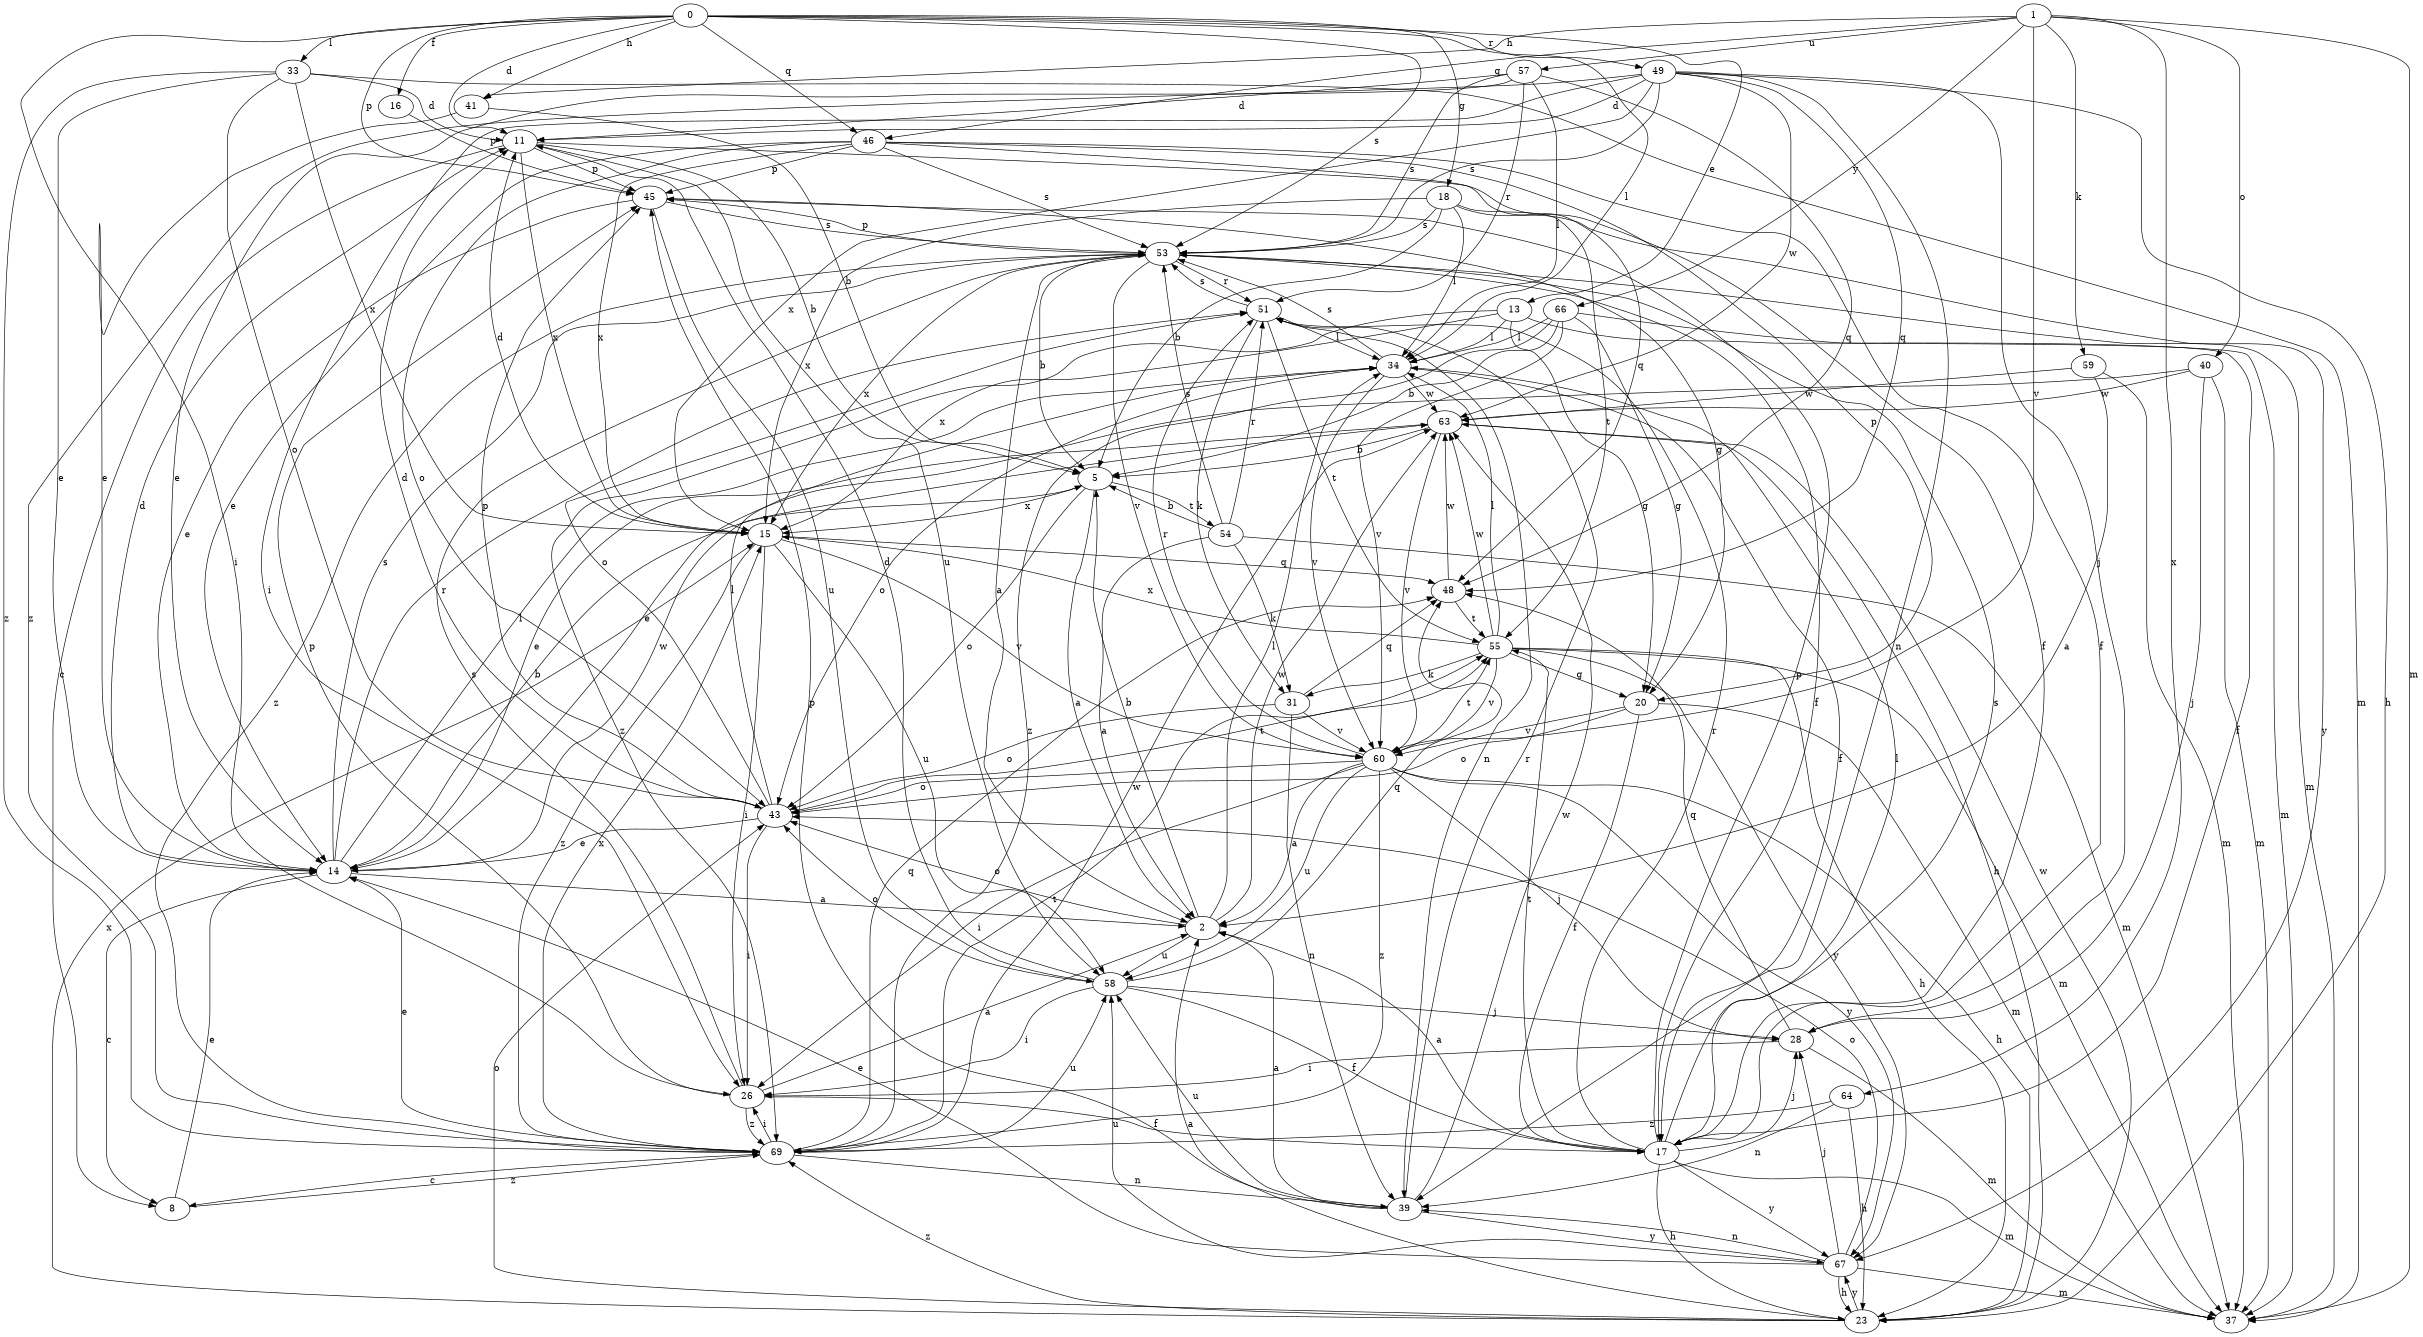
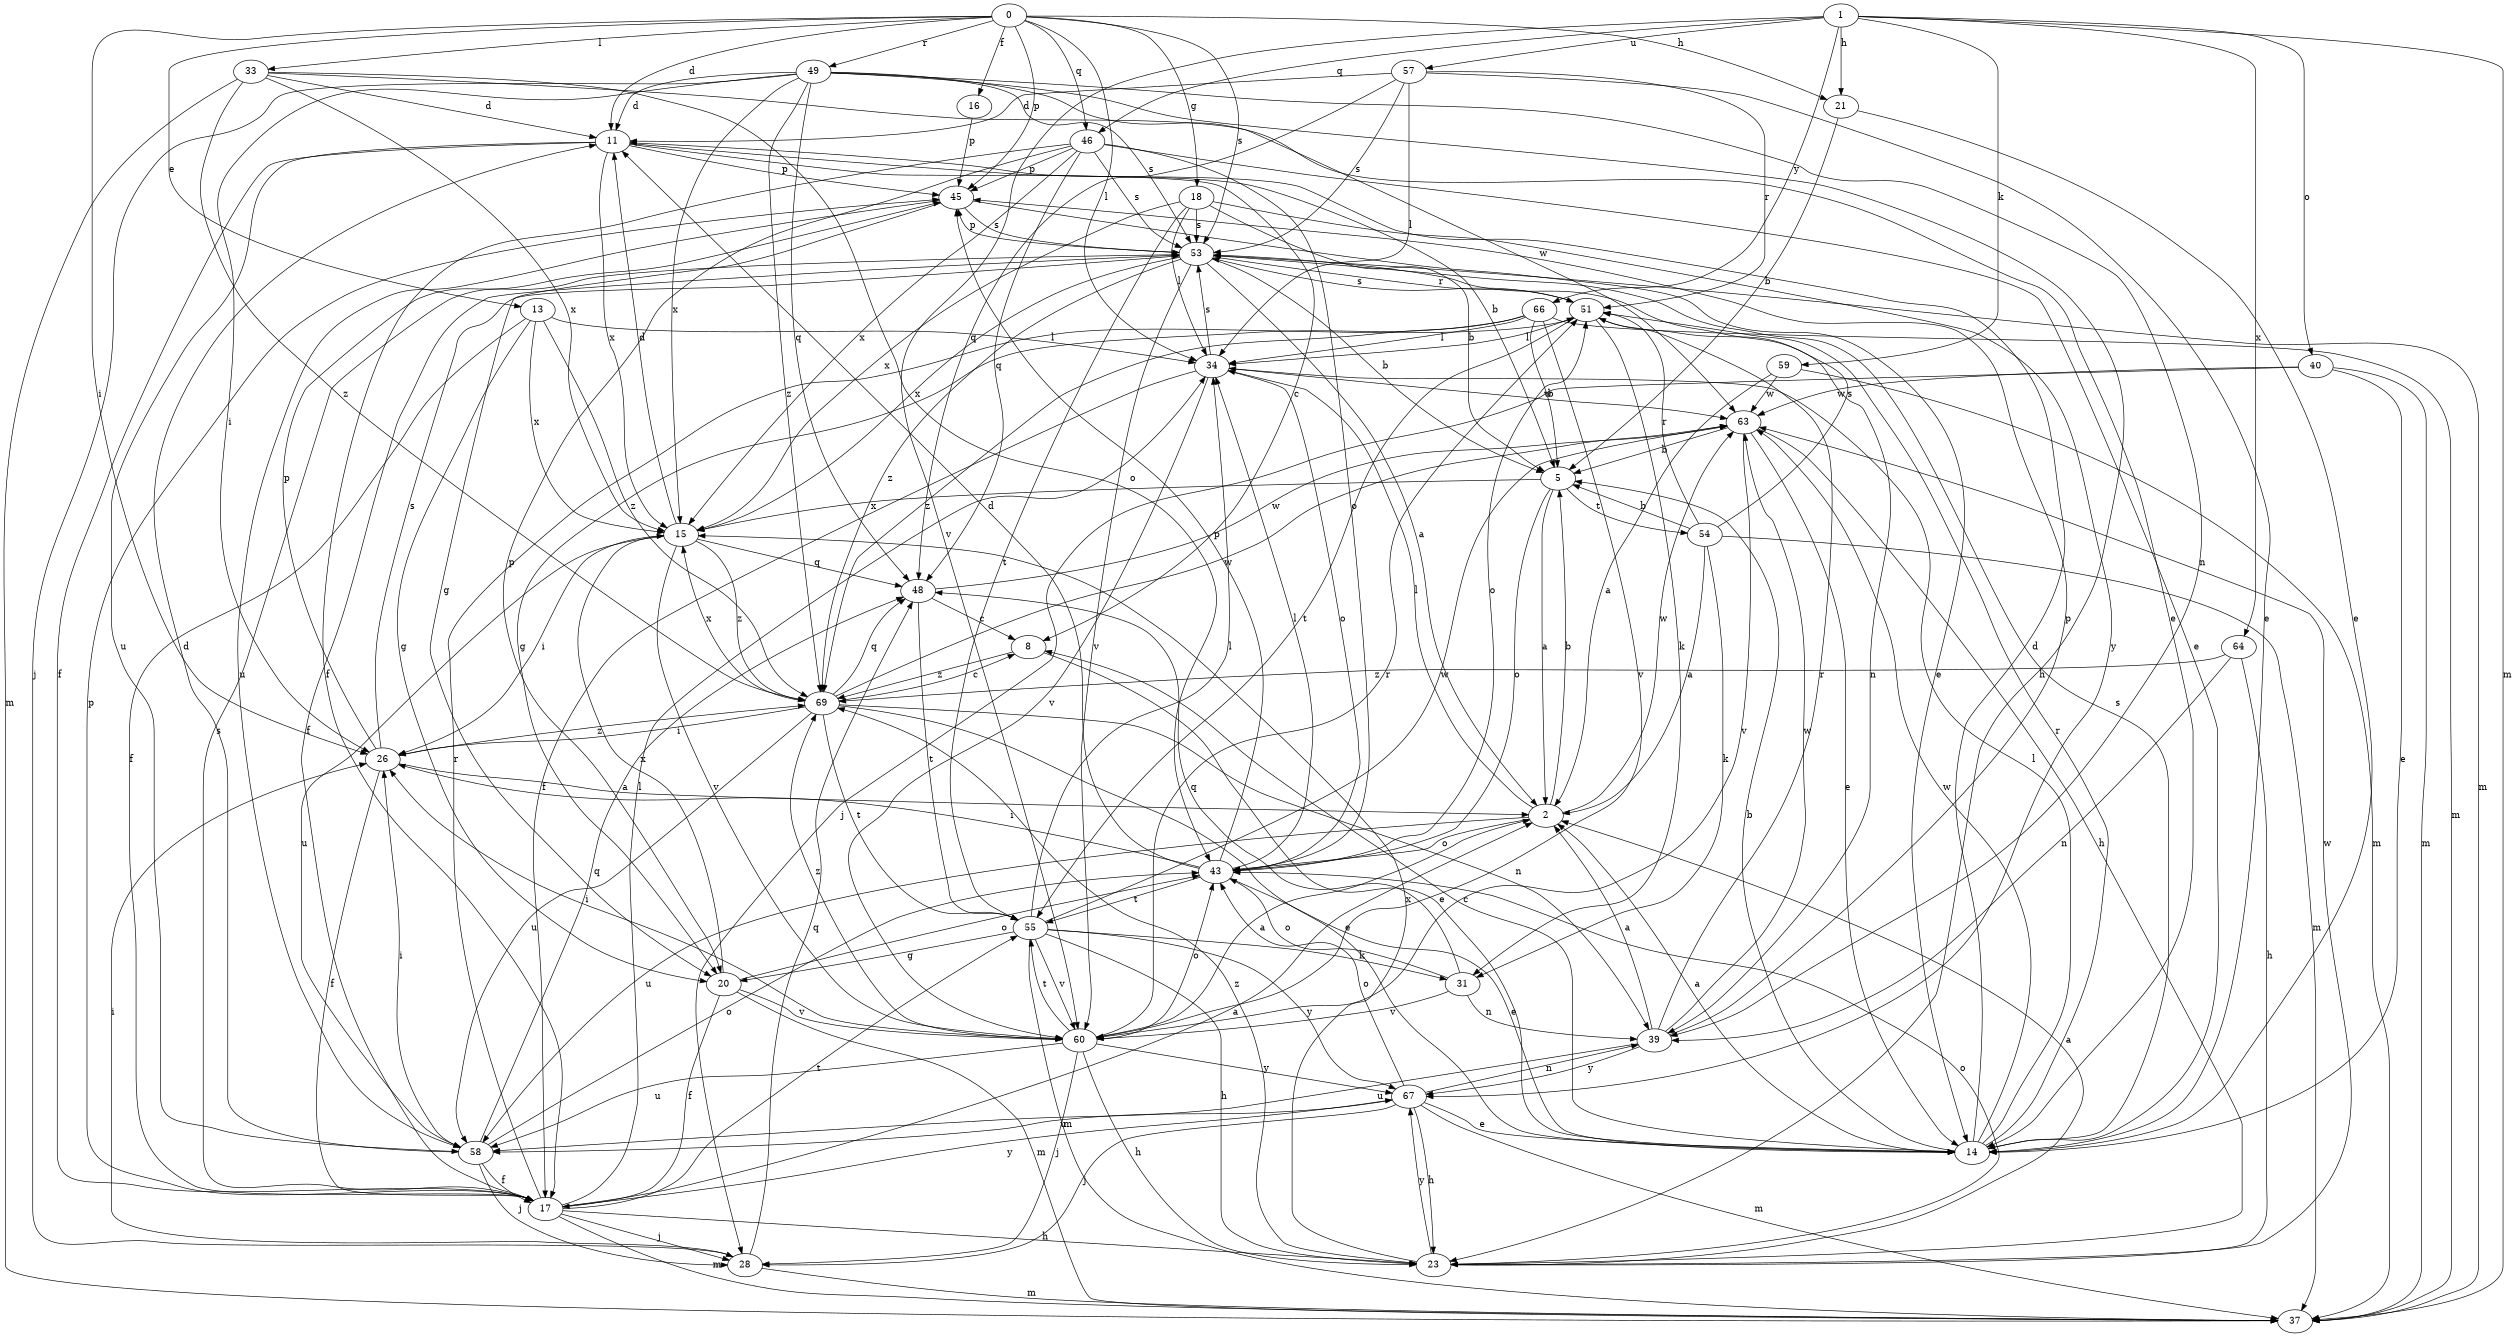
(471, 107) -> (1841, 107)
(1133, 598) -> (614, 751)
none -> (972, 618)
